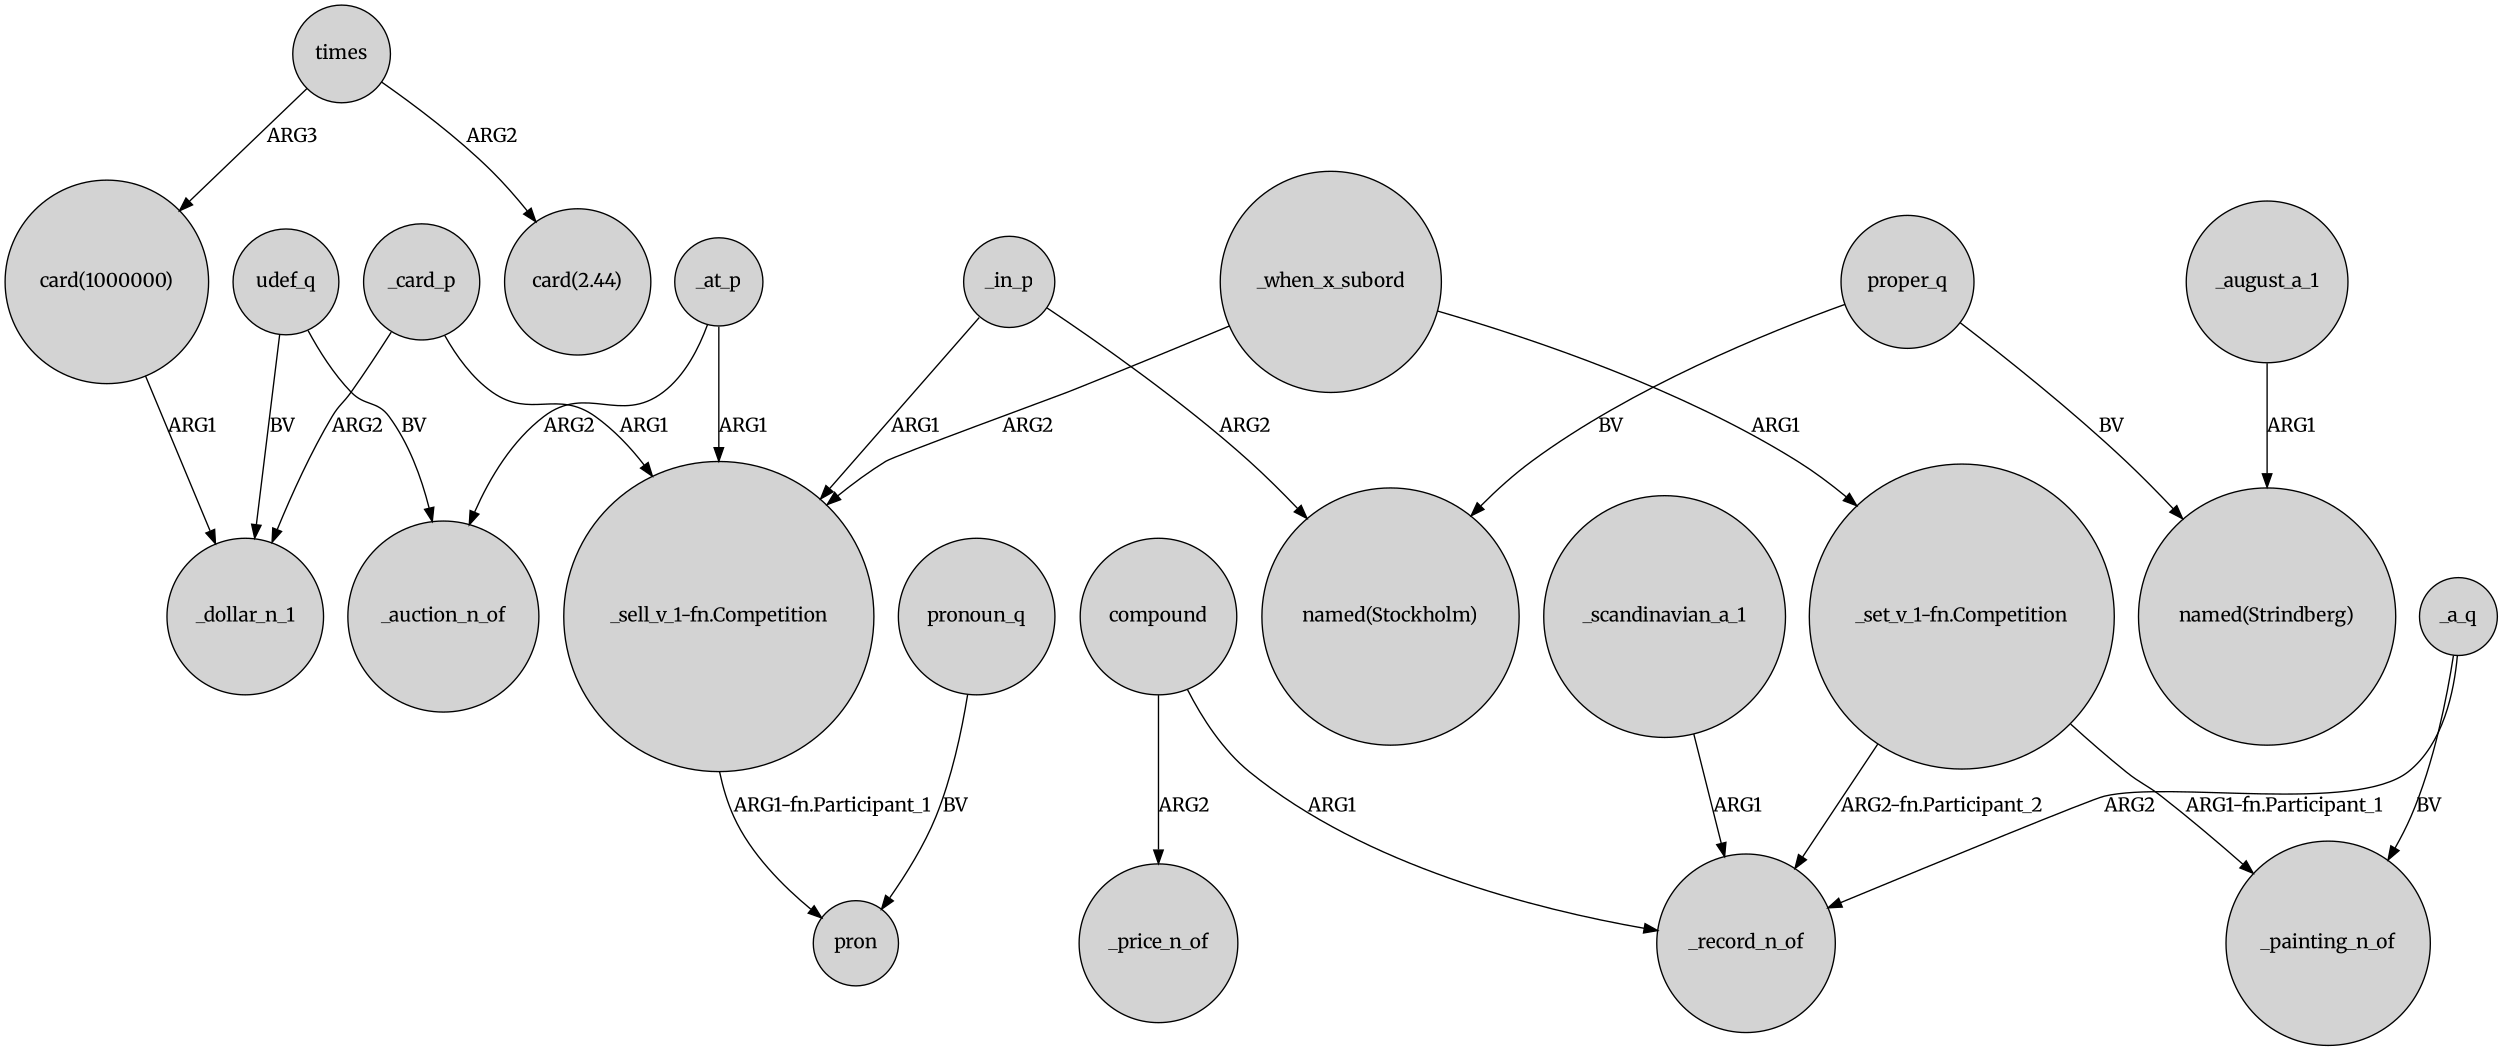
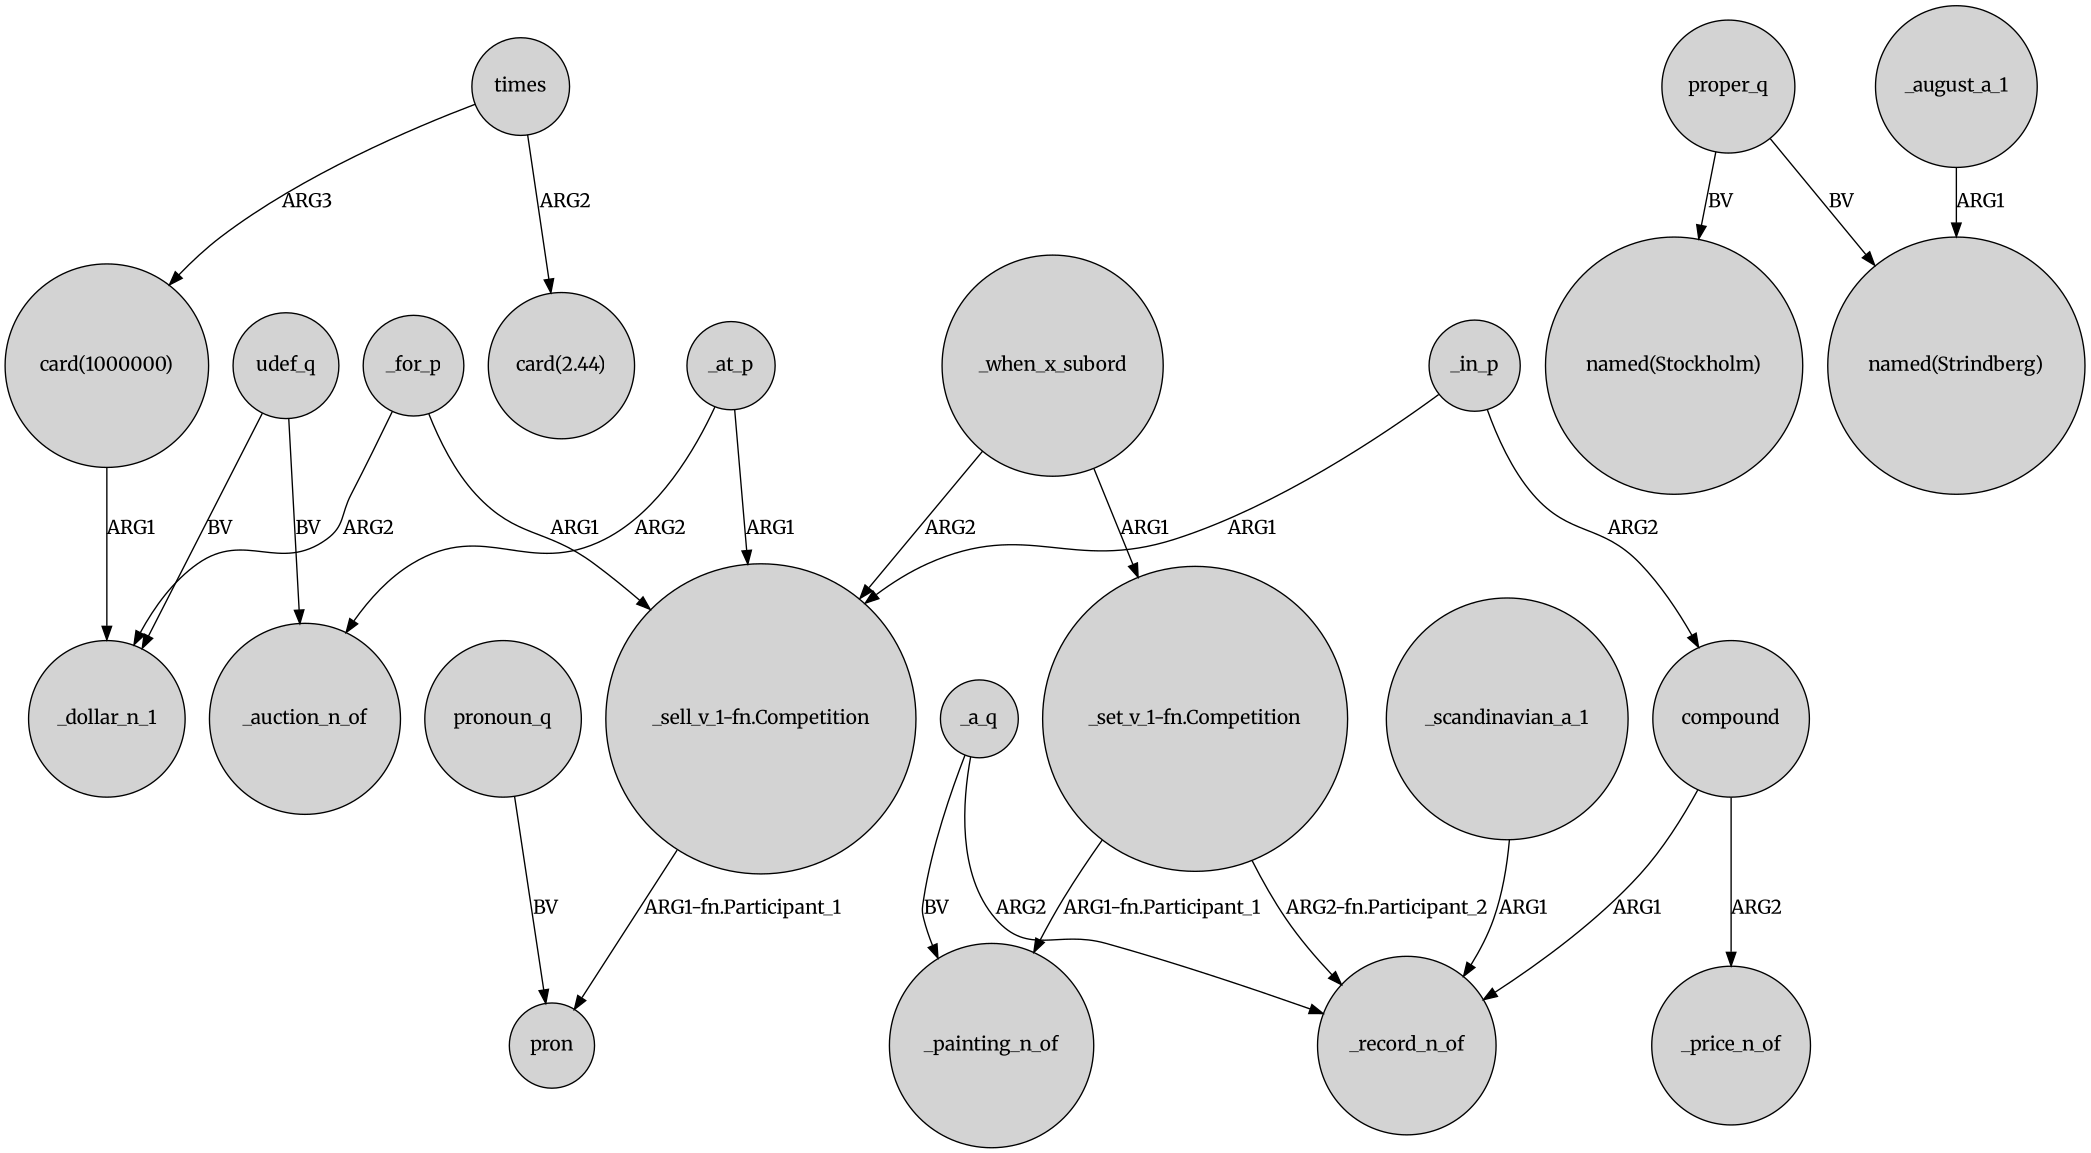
(422, 282) -> (414, 366)
(1178, 402) -> (1582, 528)
